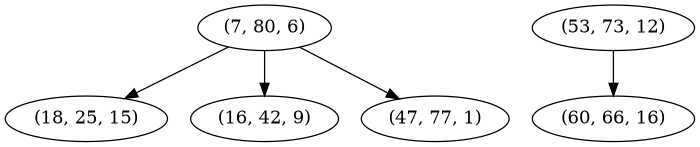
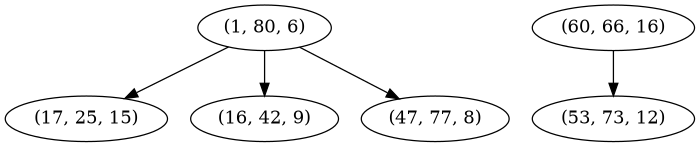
(265, 28) -> (265, 28)
(613, 67) -> (613, 67)
(86, 119) -> (86, 119)
(435, 119) -> (435, 119)
